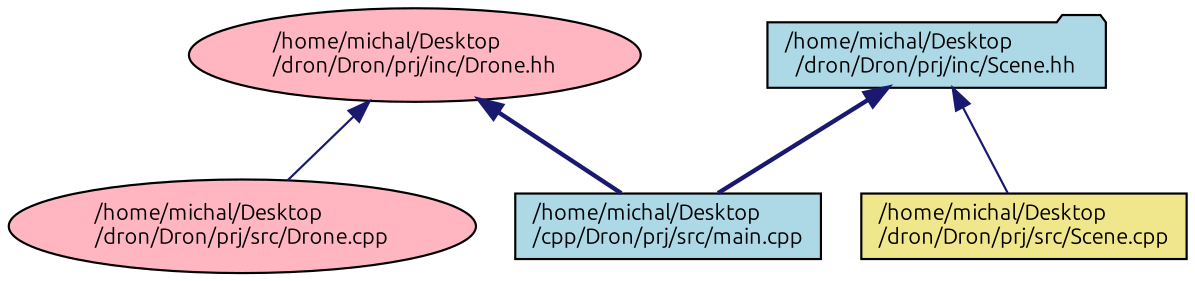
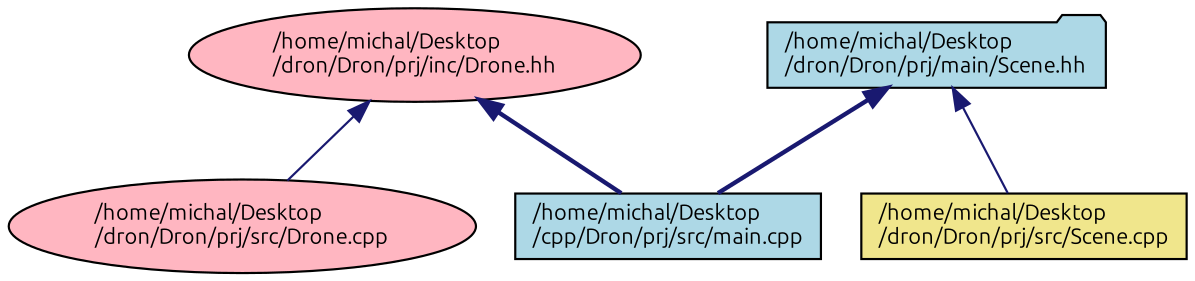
(937, 55) -> (937, 55)
